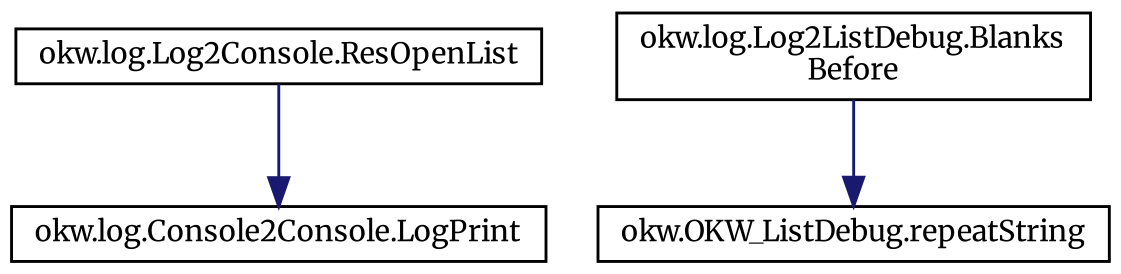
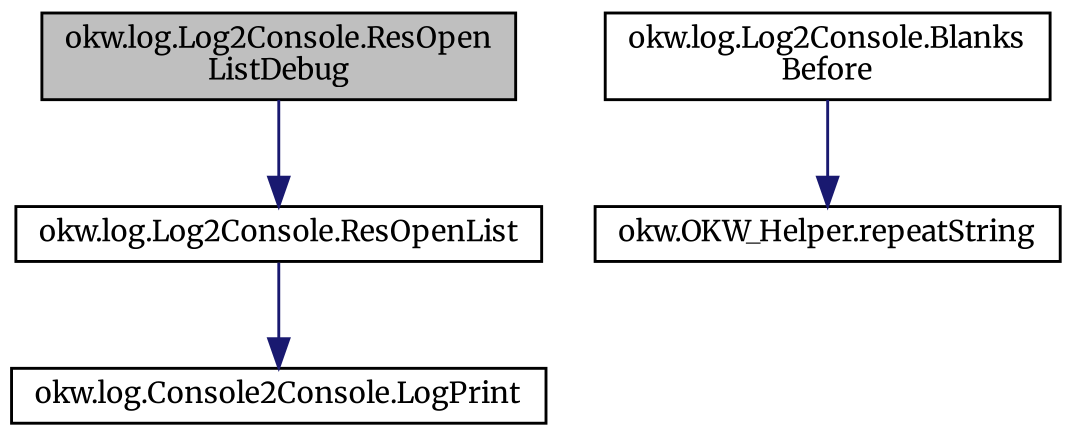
none -> (279, 56)
(854, 56) -> (828, 56)
(854, 234) -> (828, 234)
